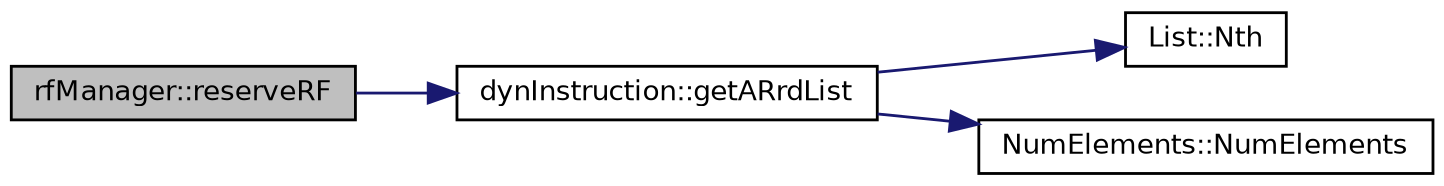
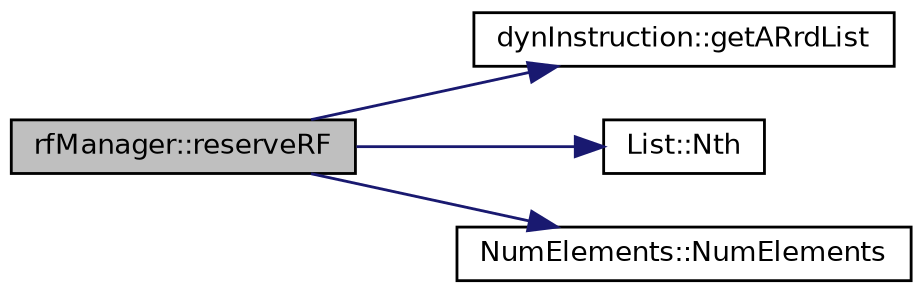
(987, 61) -> (466, 147)
(914, 118) -> (420, 197)
